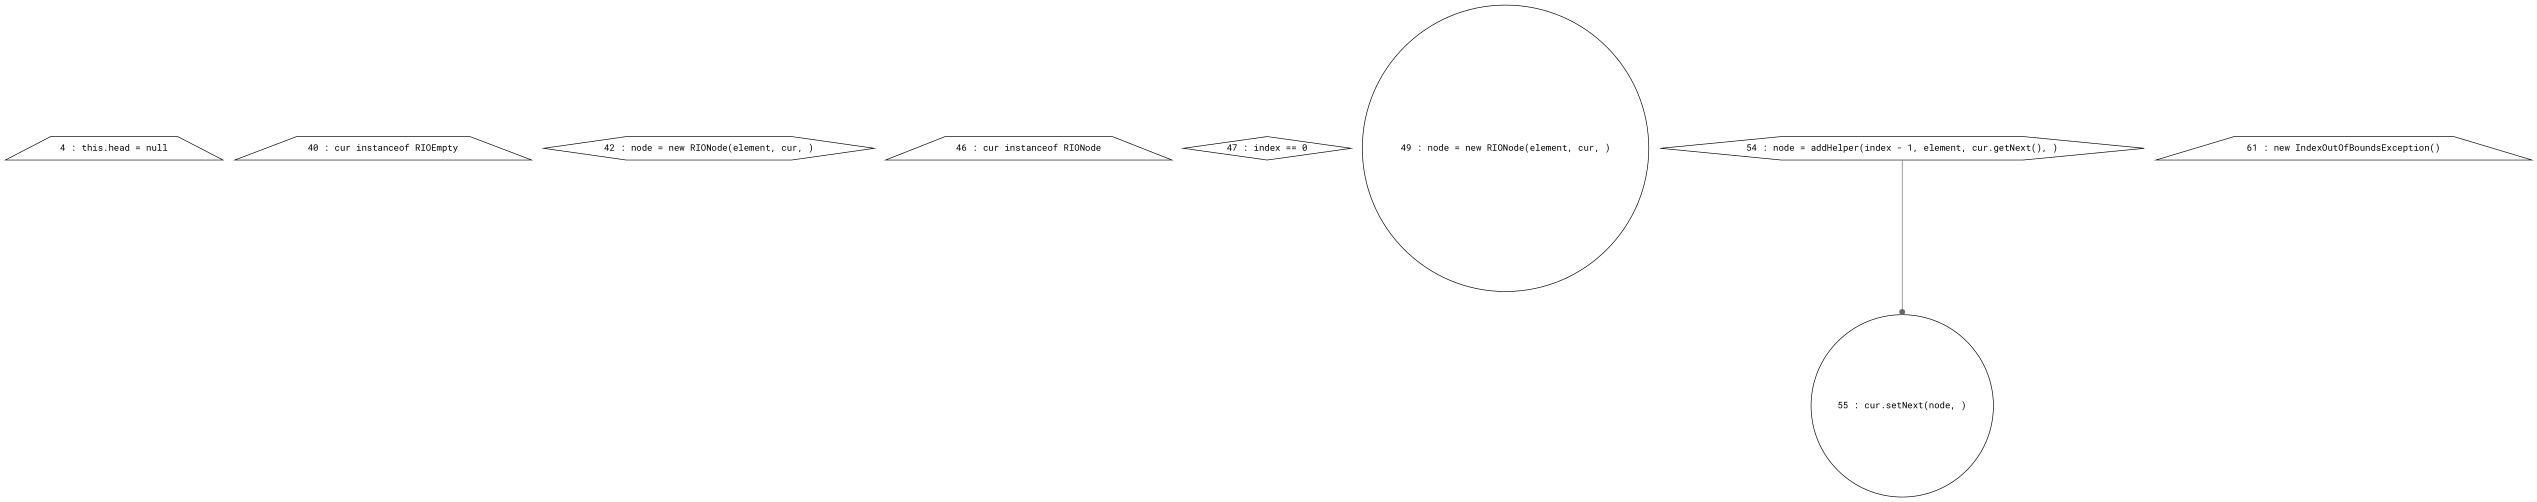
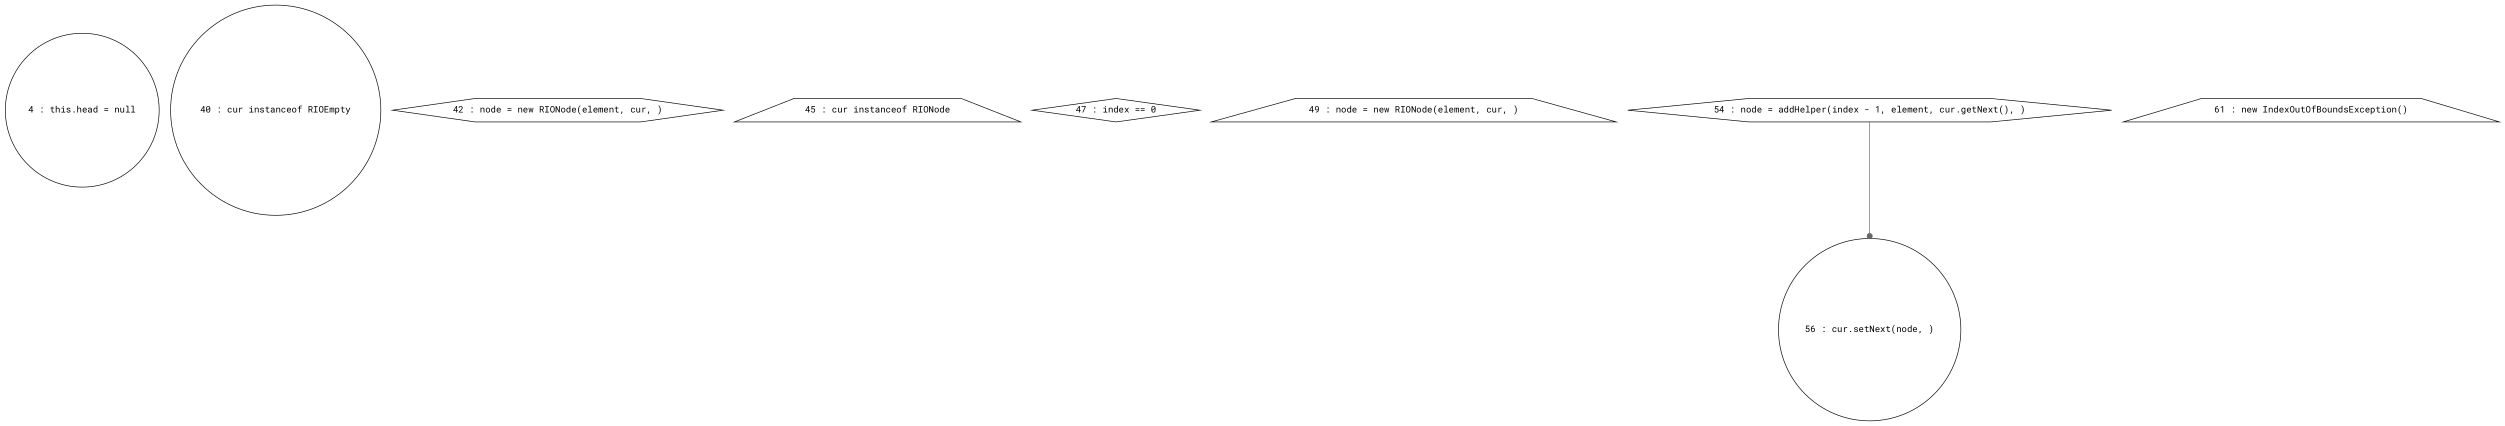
(114, 148) -> (82, 110)
(383, 148) -> (276, 110)
(1029, 148) -> (878, 110)
(1506, 148) -> (1414, 110)
(1902, 406) -> (1870, 330)
